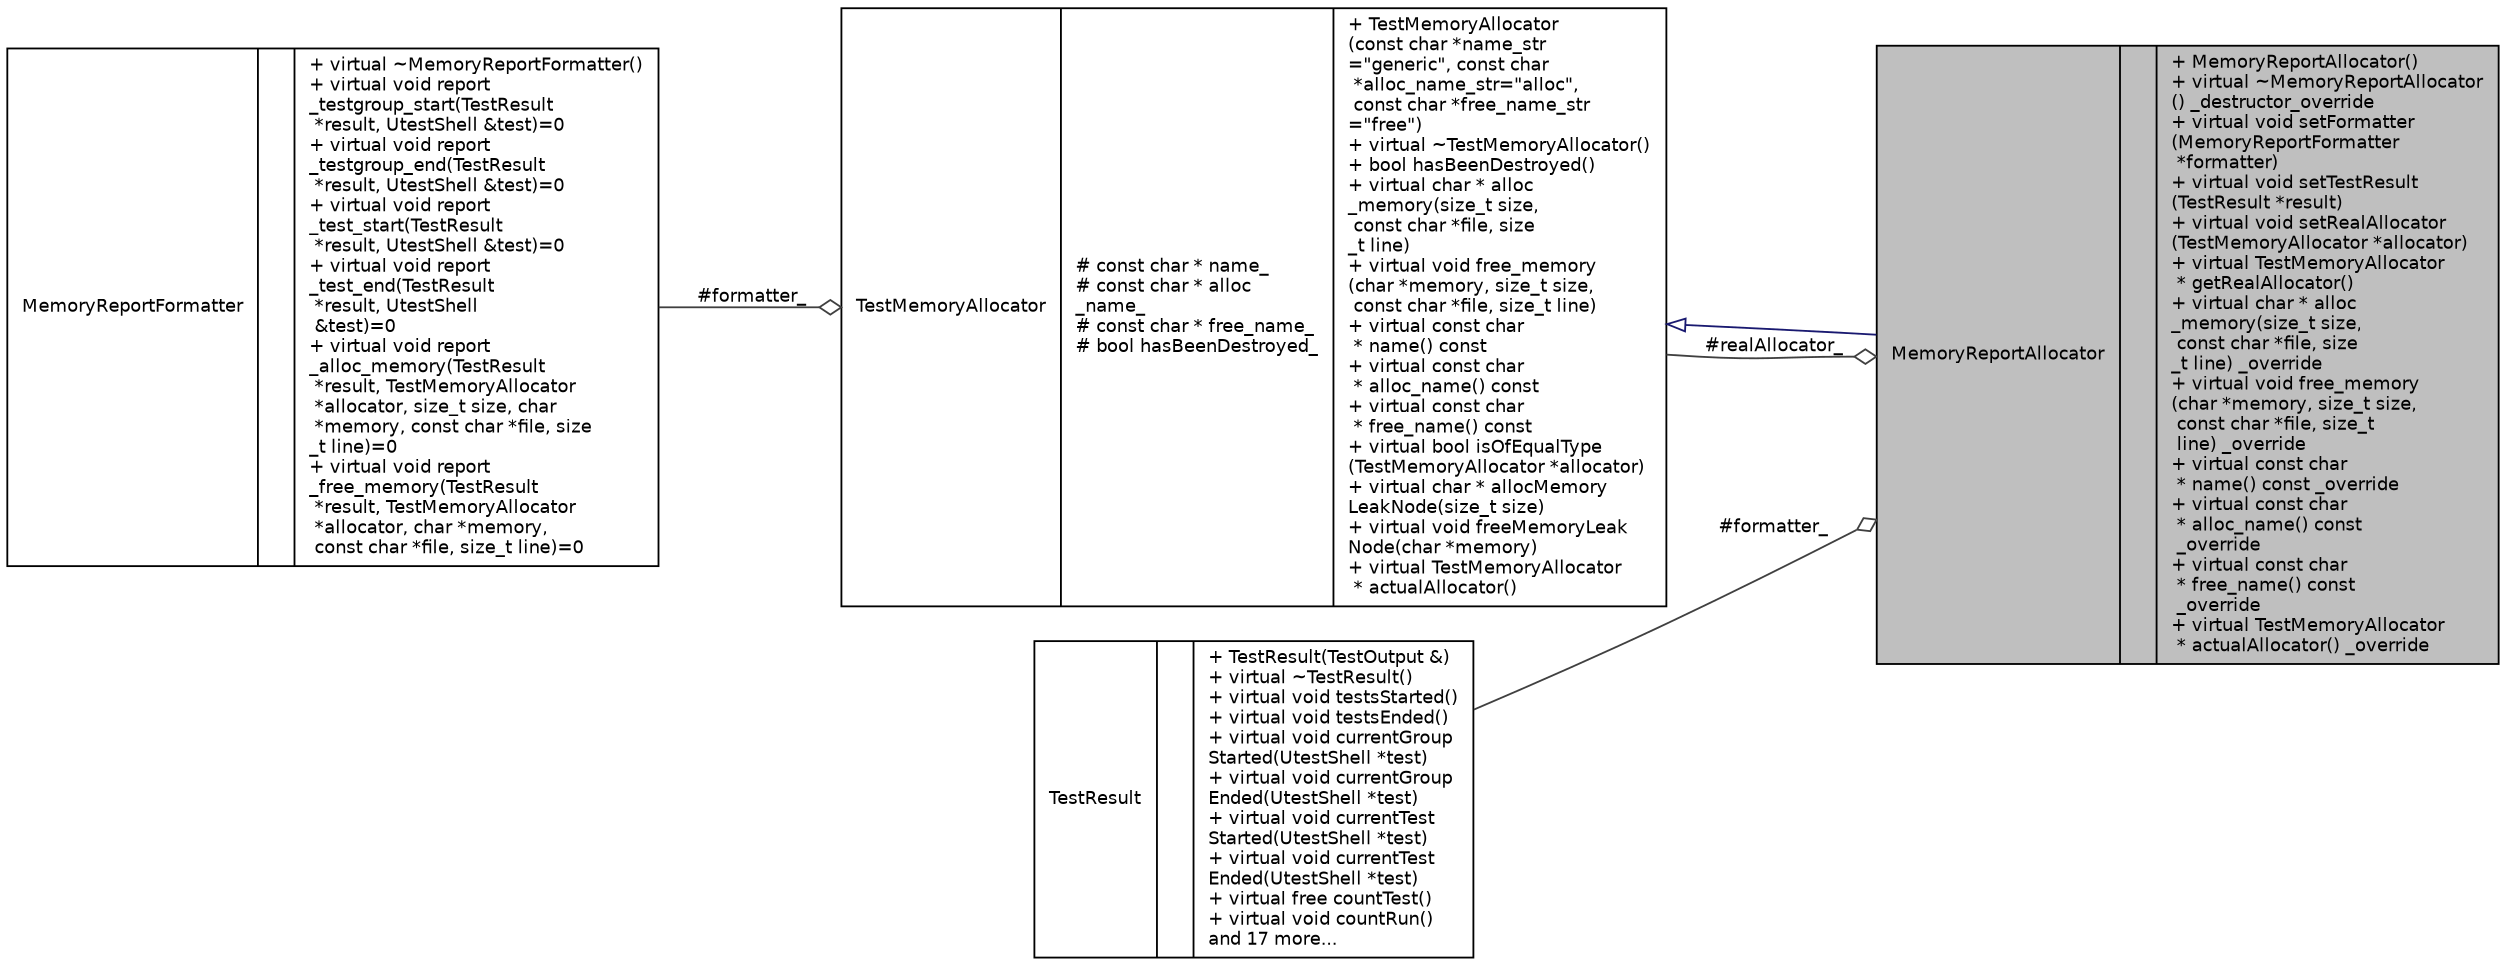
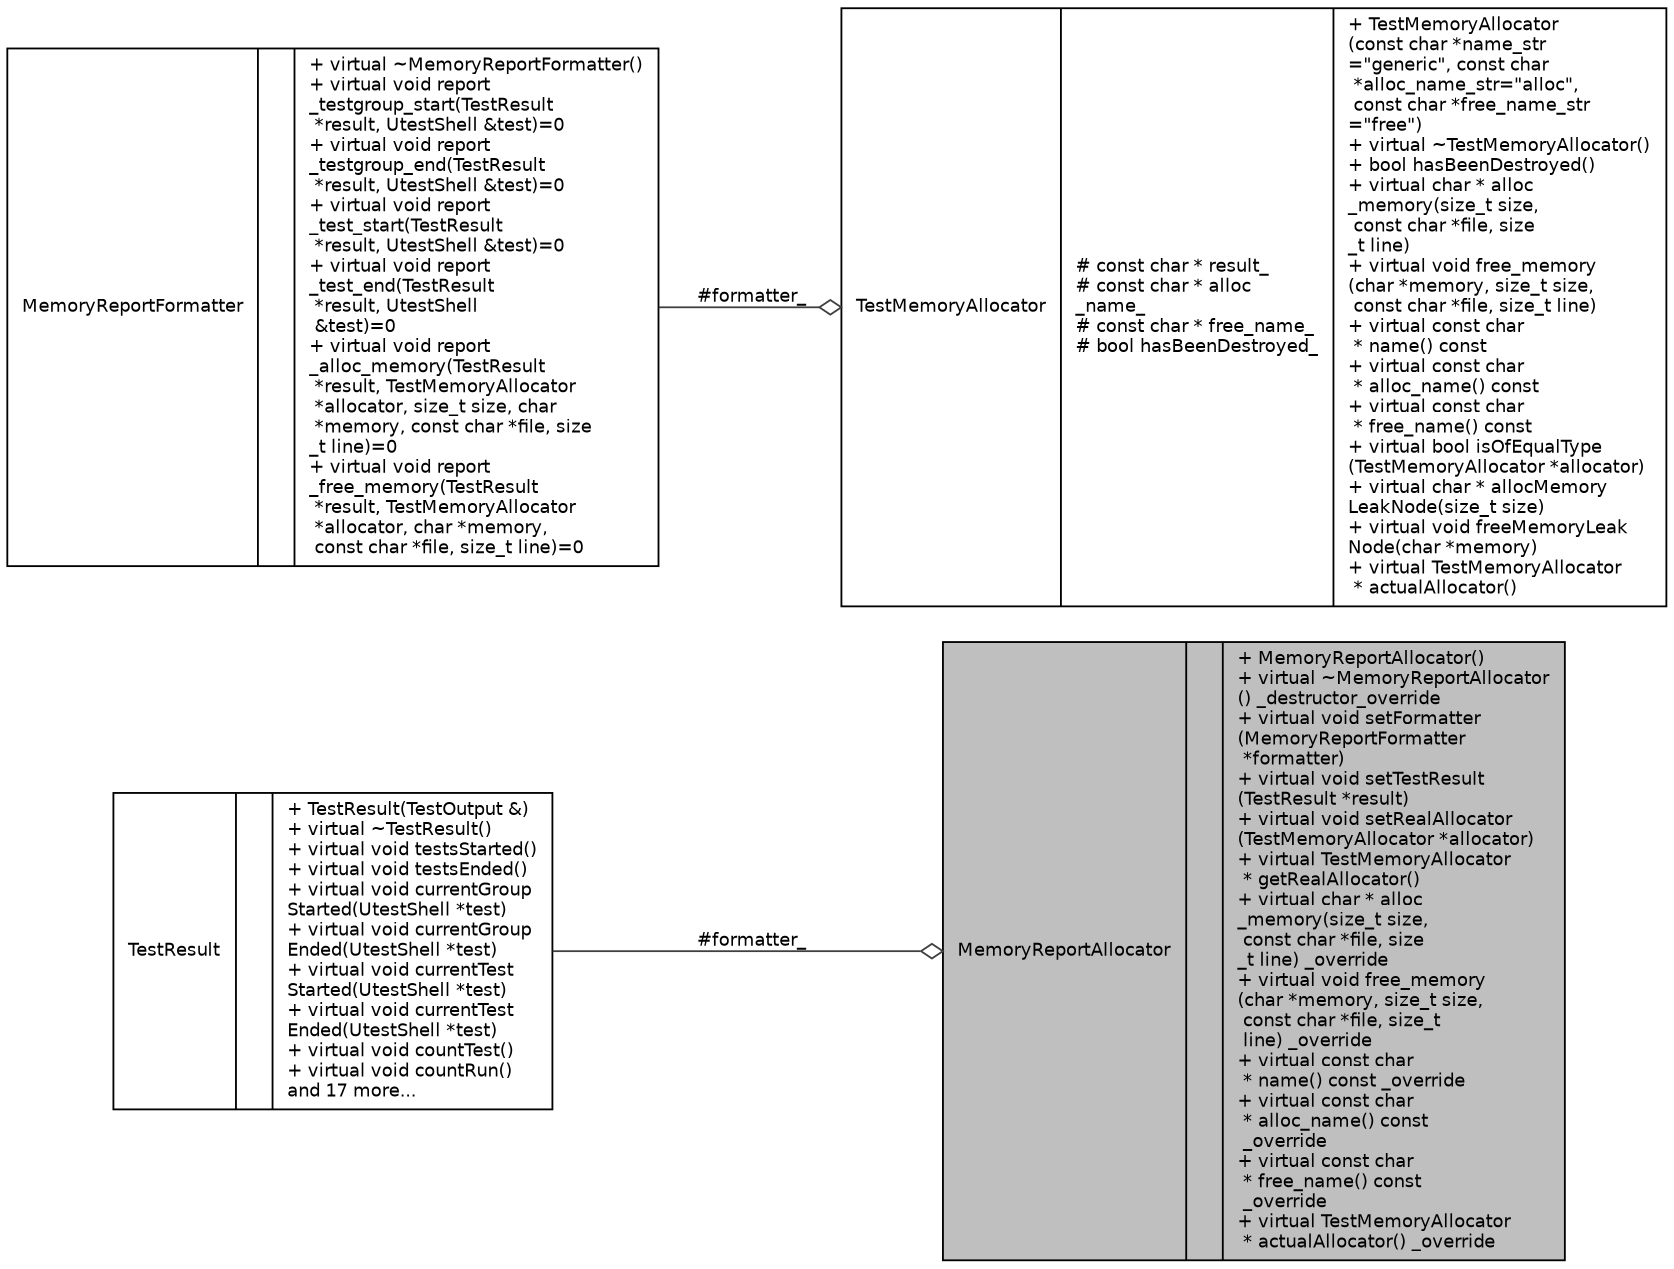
(1172, 266) -> (1172, 266)
(1781, 330) -> none
(1760, 358) -> none
(1321, 899) -> (401, 1051)
